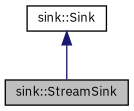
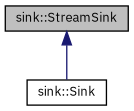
(67, 62) -> (67, 62)
